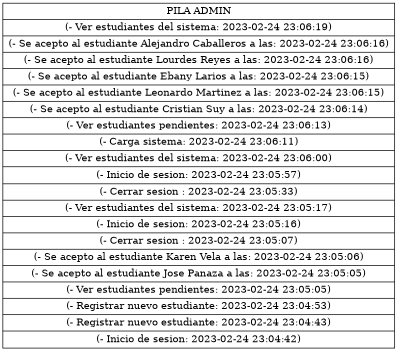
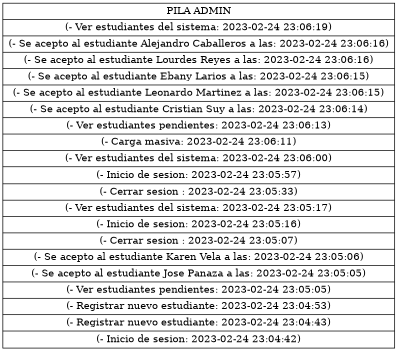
(199, 142) -> (199, 142)
